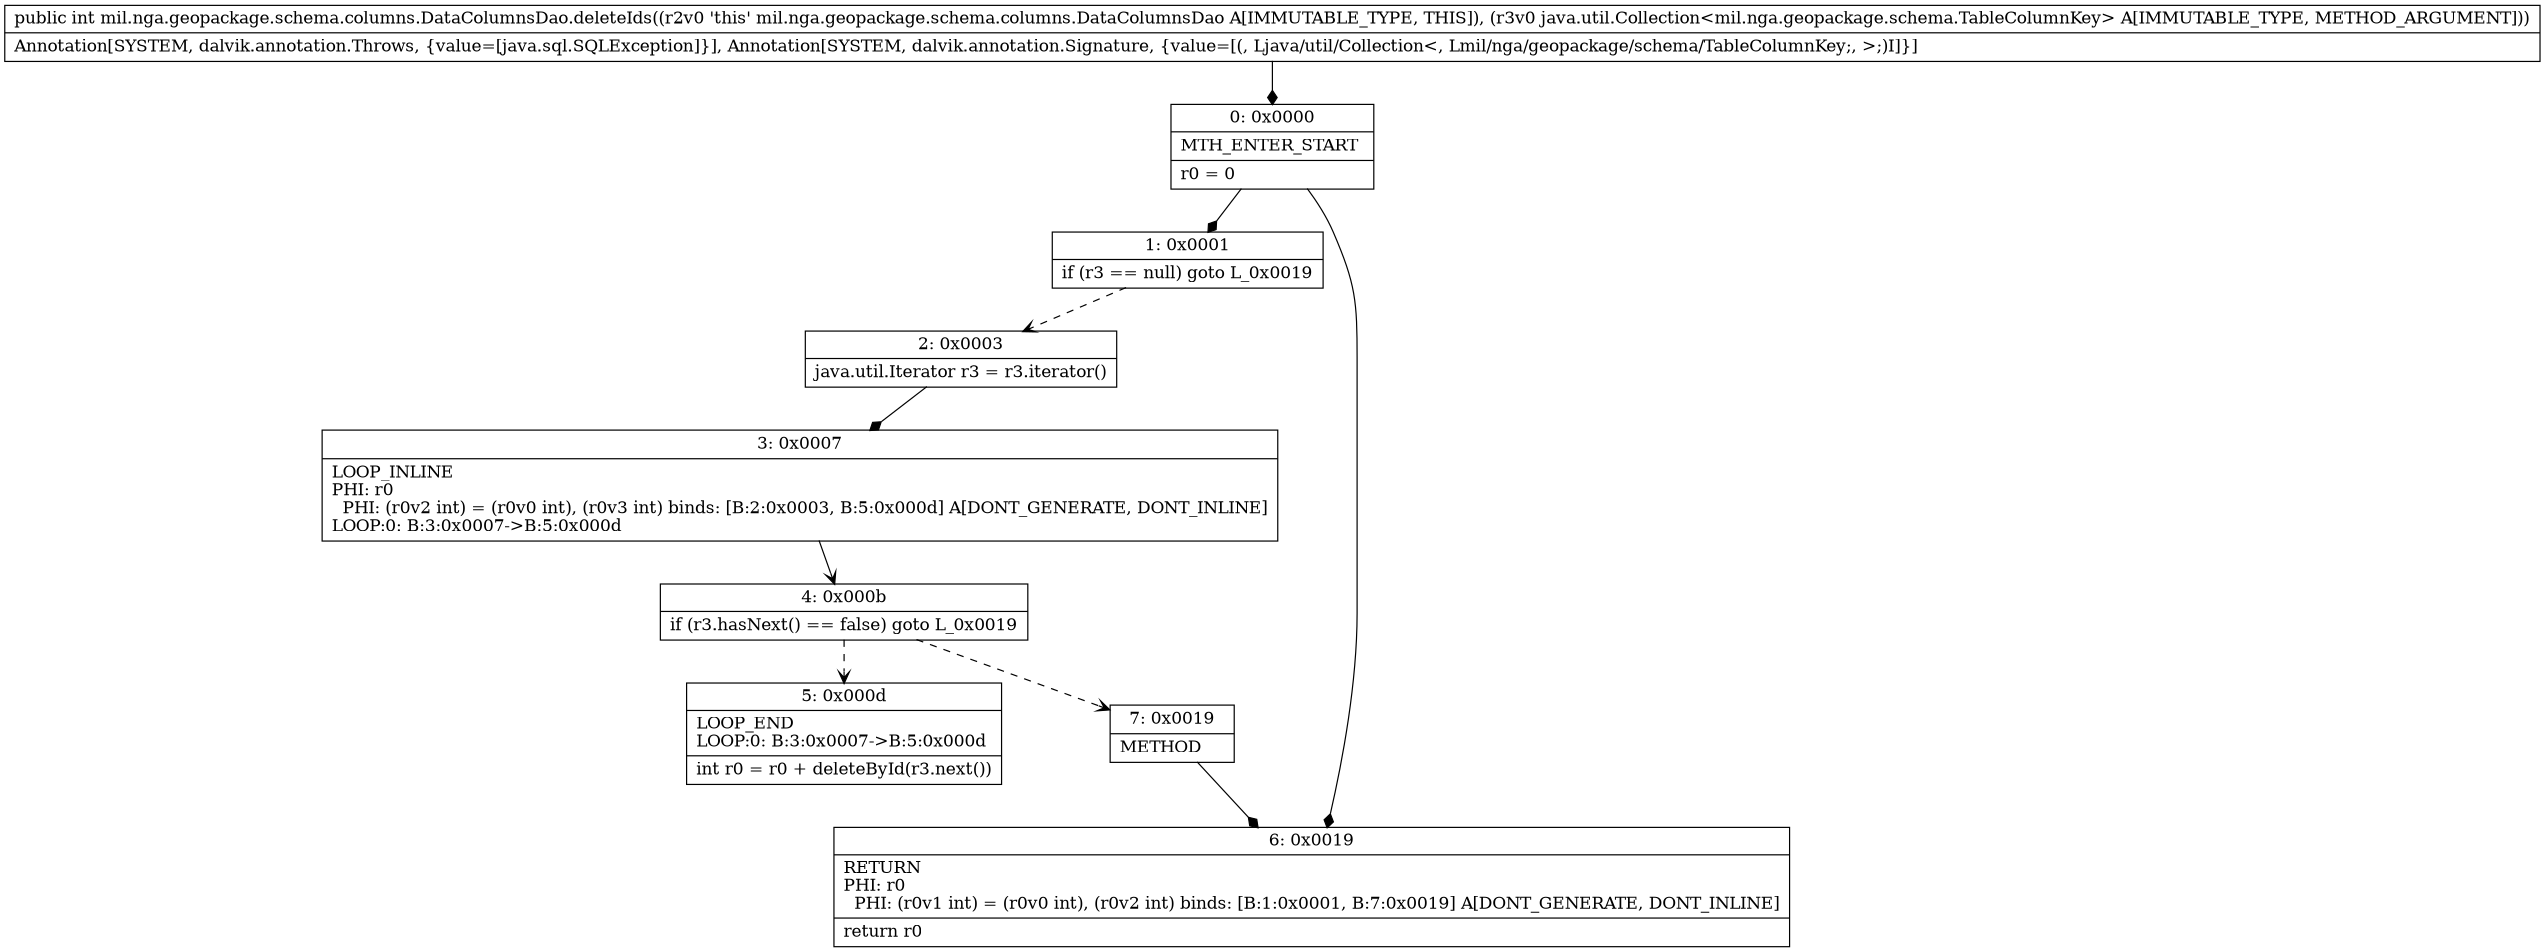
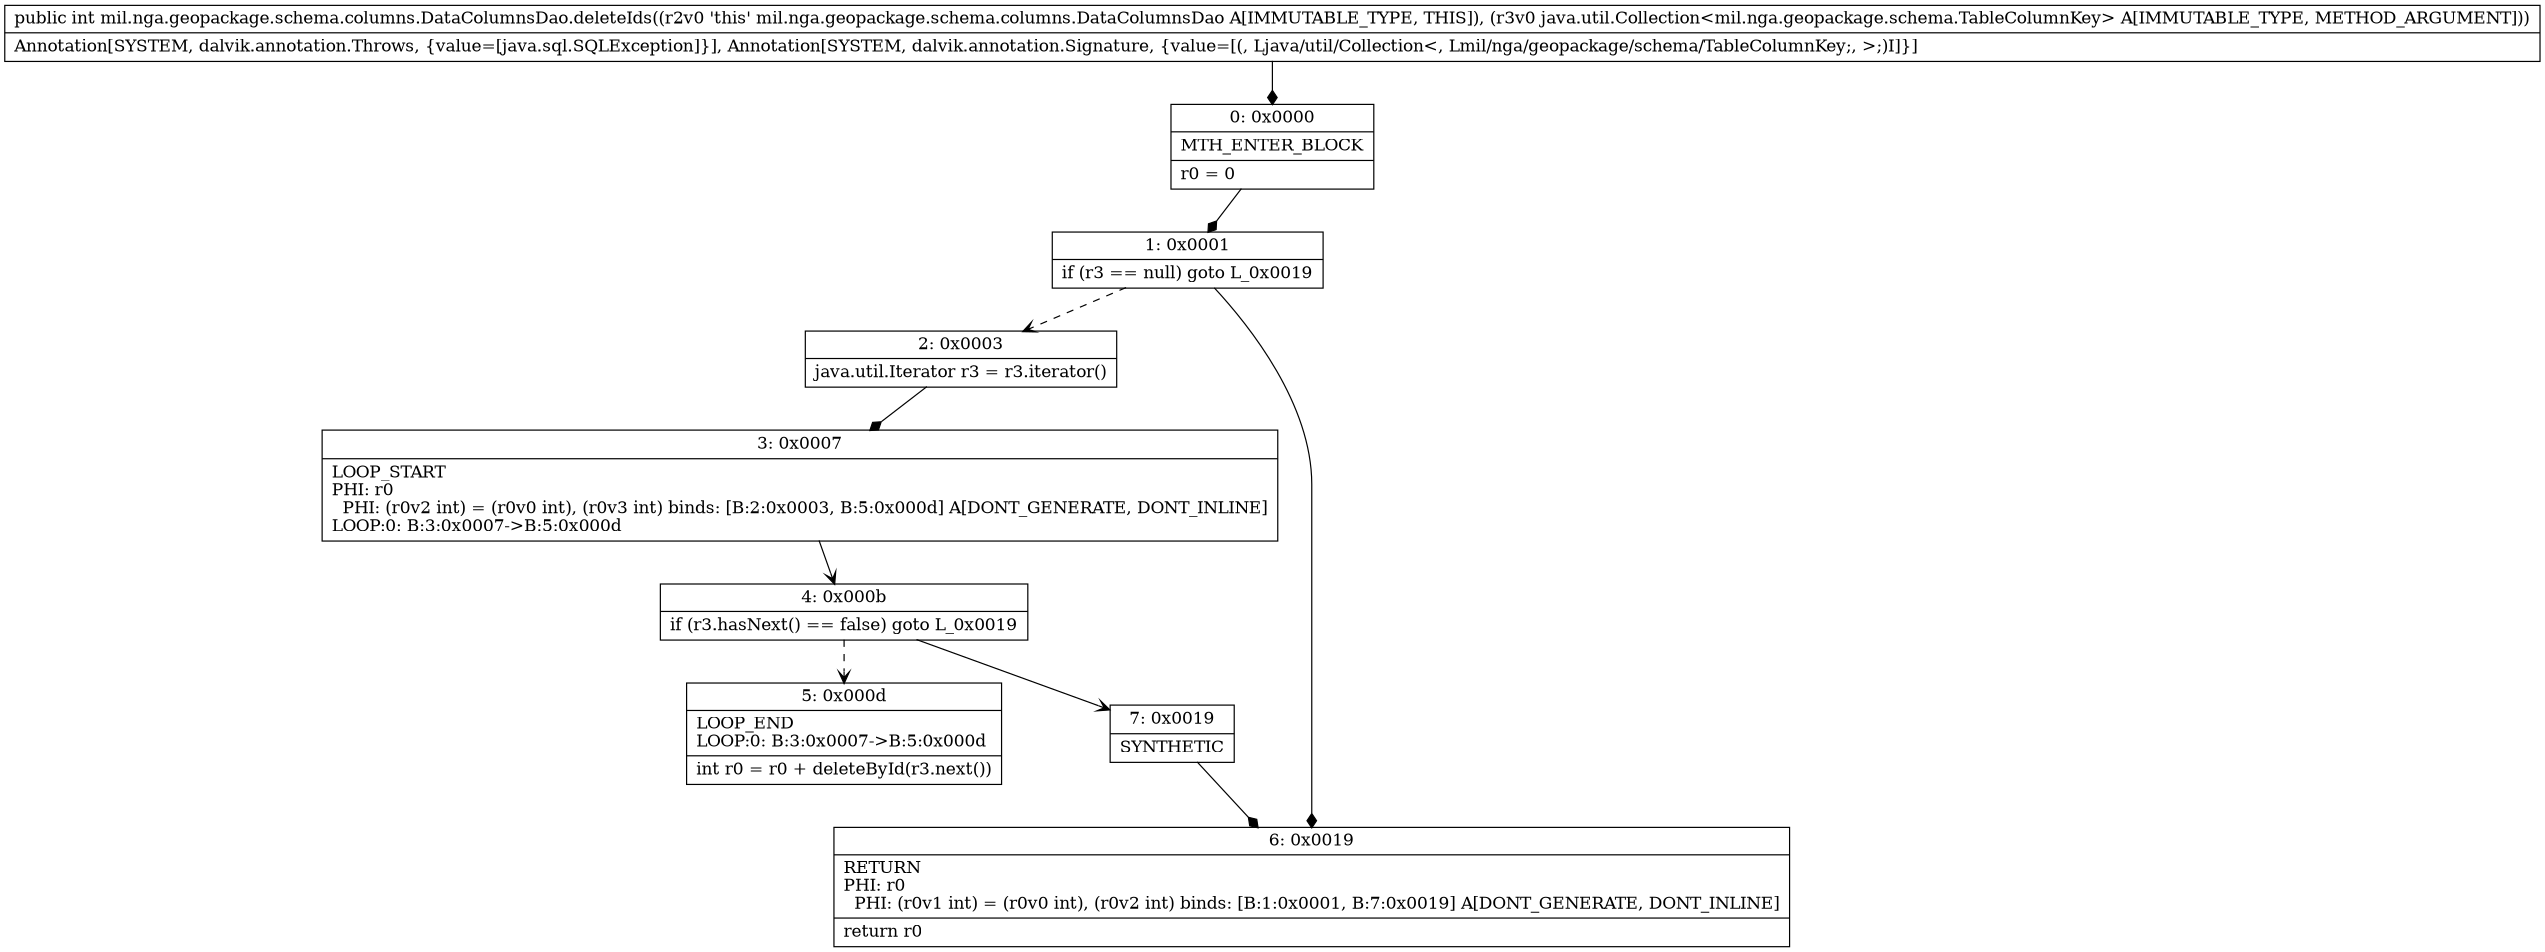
(1269, 146) -> (1272, 146)
(393, 472) -> (389, 472)
(1357, 497) -> (1312, 537)
(1008, 673) -> (1008, 673)
(1161, 747) -> (1172, 747)
